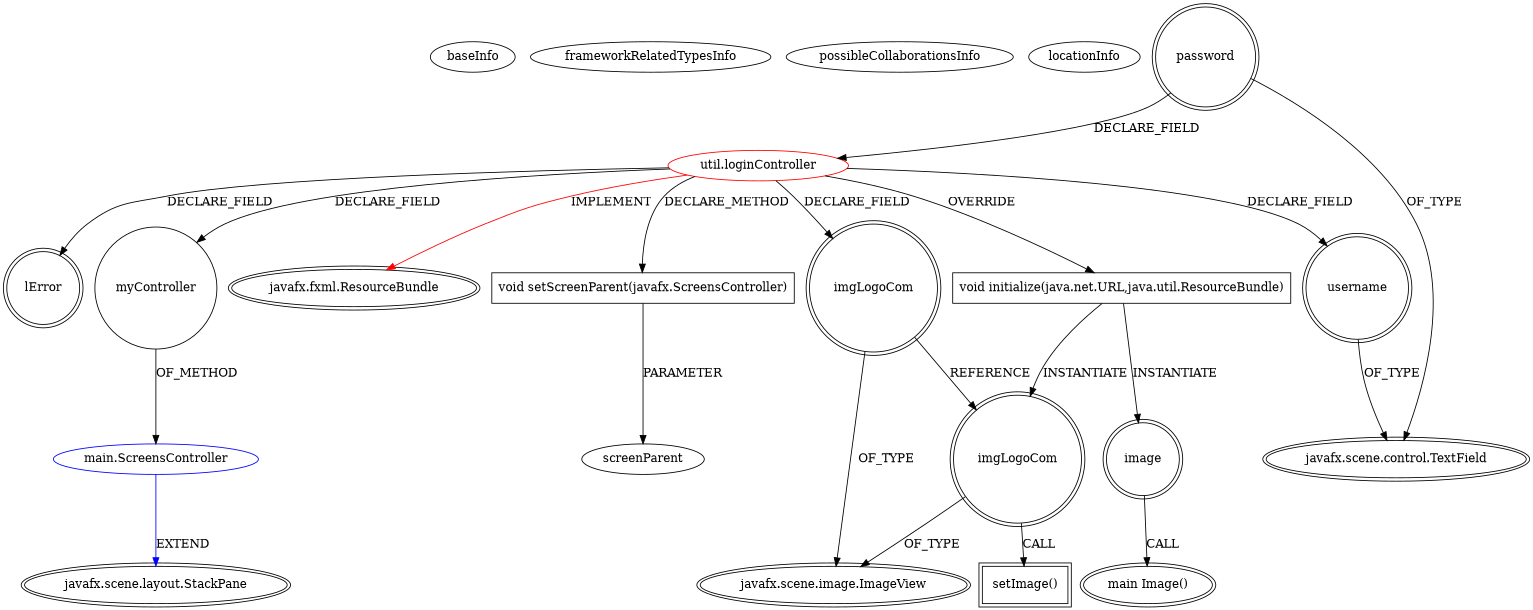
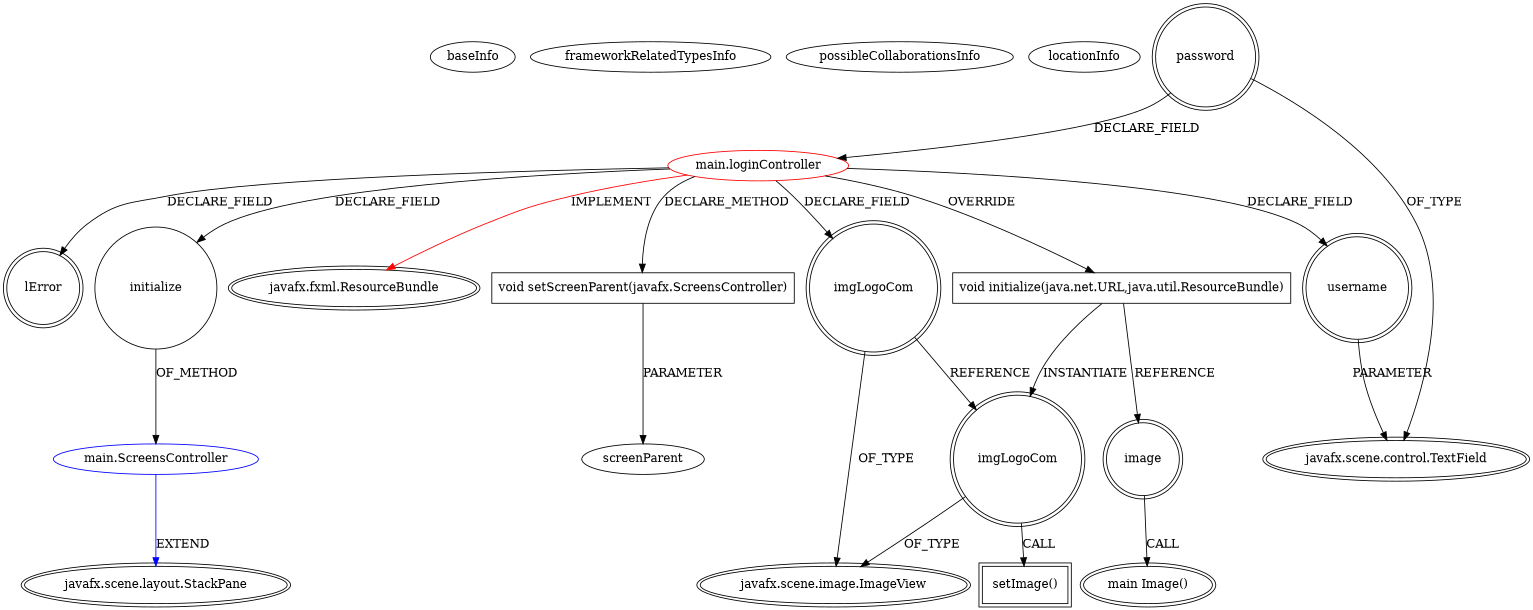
(758, 166) -> (758, 166)
(156, 288) -> (156, 288)
(1175, 374) -> (1175, 374)
(1392, 374) -> (1392, 374)
